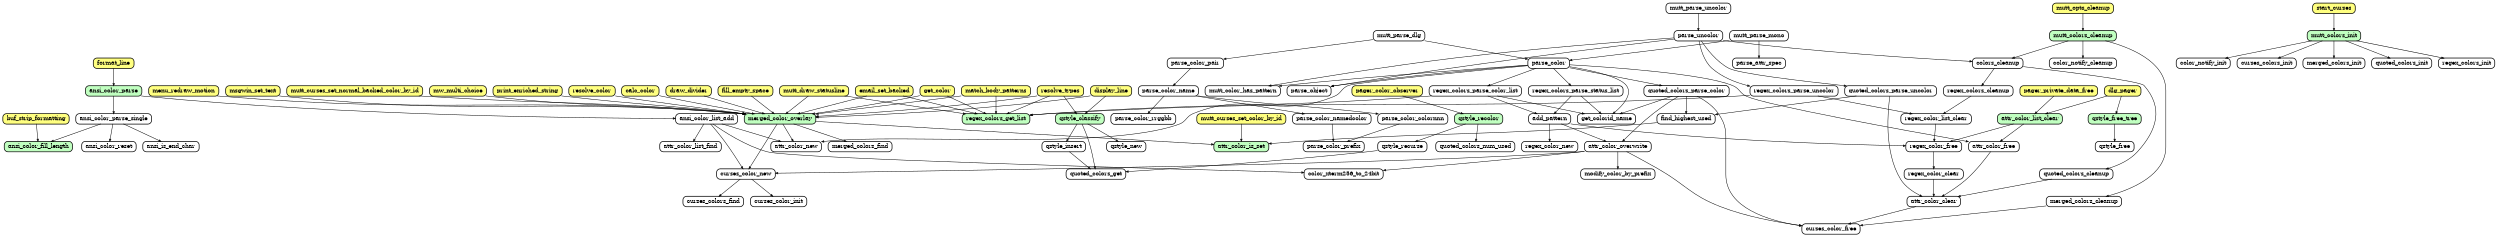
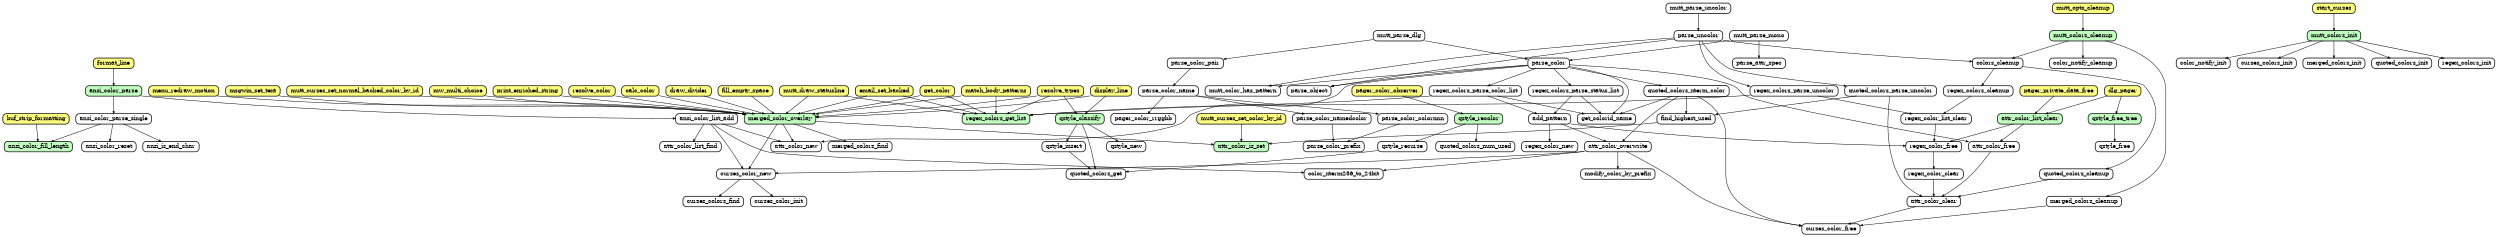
(1687, 91) -> (1687, 91)
(1143, 119) -> (1143, 119)
